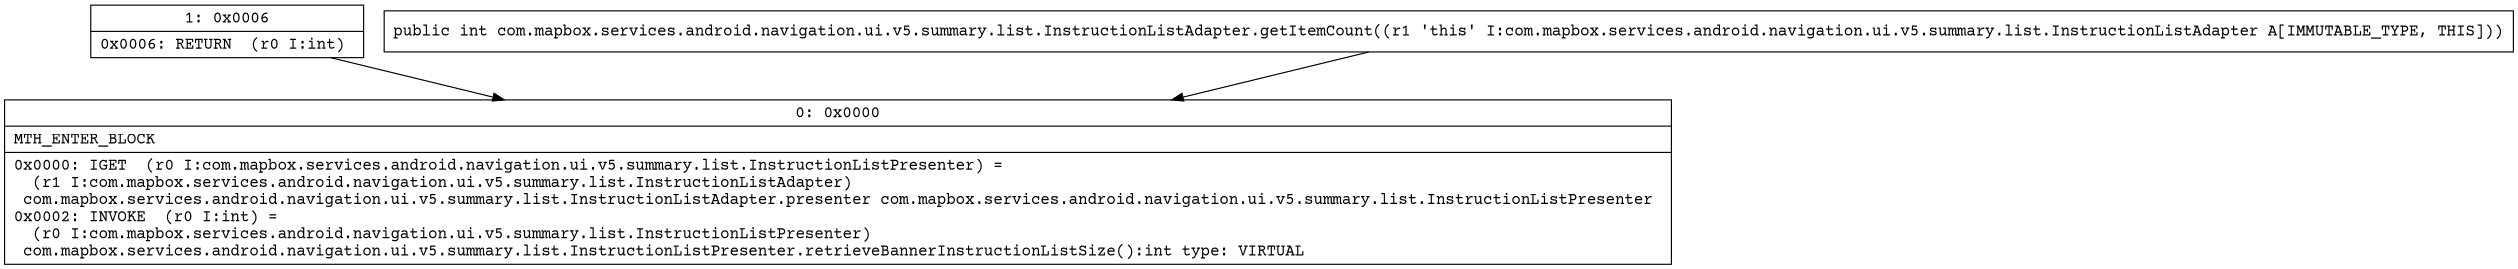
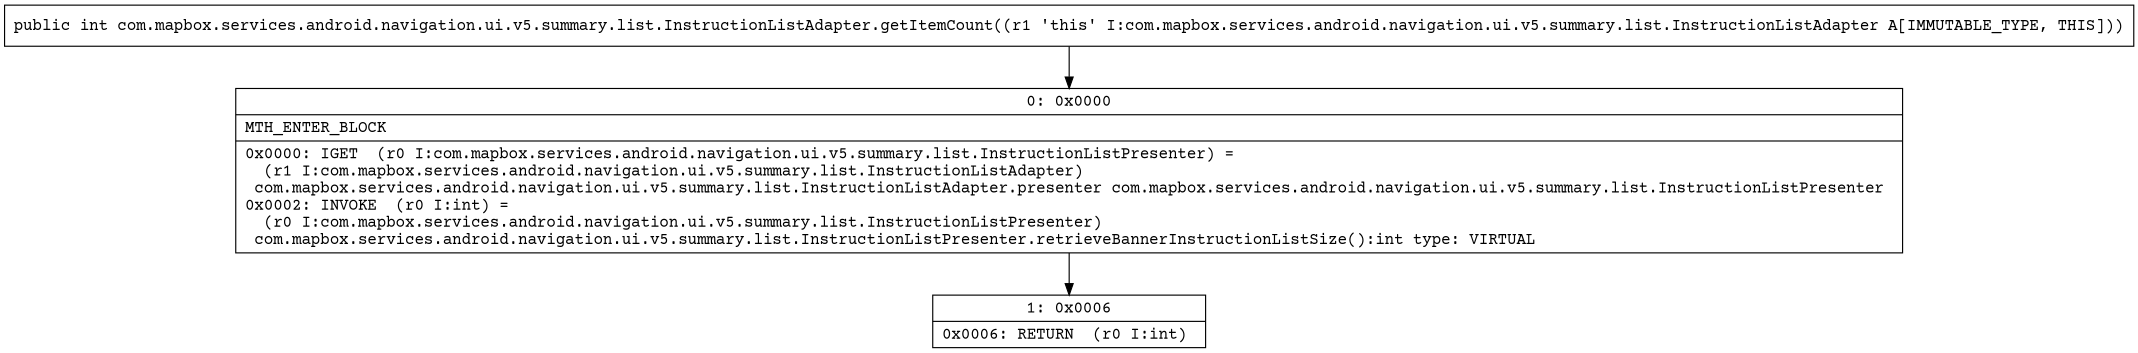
(412, 77) -> (1069, 268)
